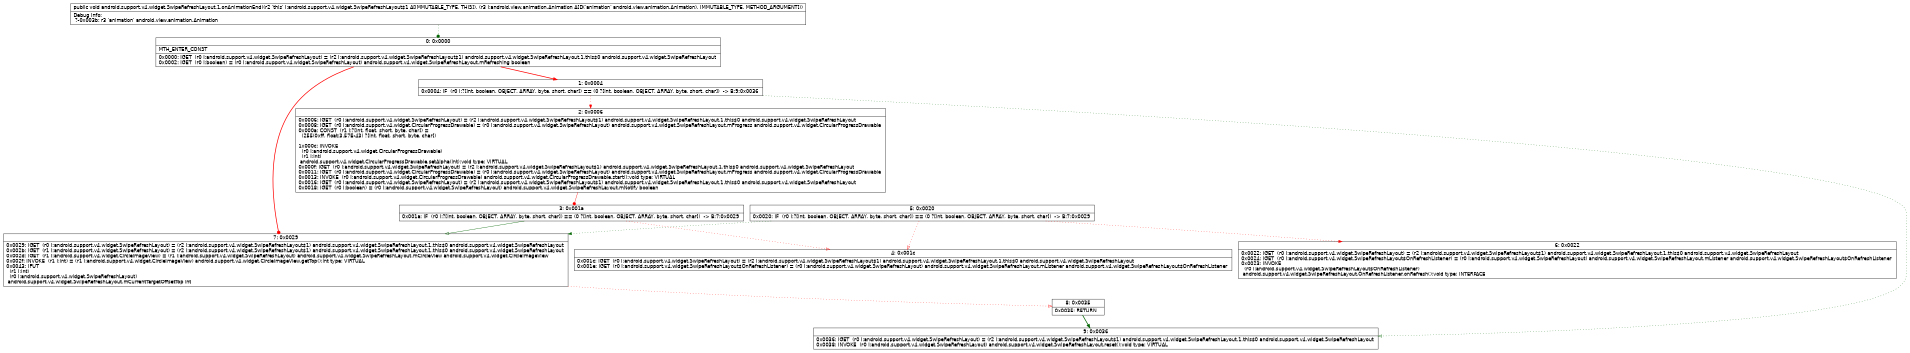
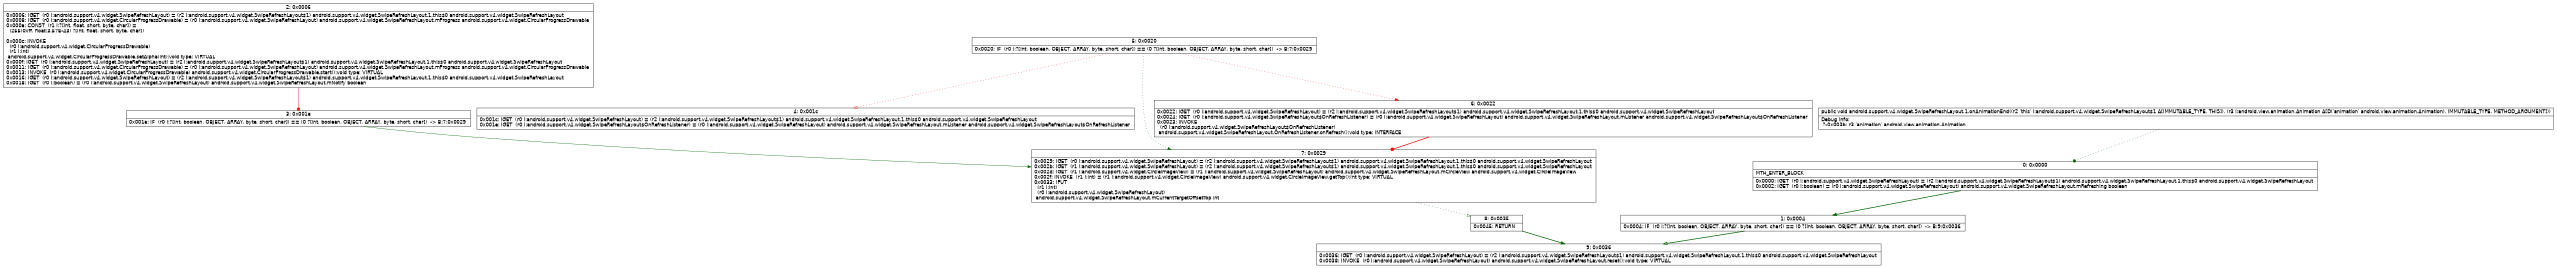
(183, 49) -> (1780, 173)
(527, 73) -> (1899, 203)
(591, 100) -> none
(281, 131) -> (1411, 143)
(320, 146) -> (28, 41)
(1637, 155) -> (1706, 237)
(487, 227) -> (695, 151)
(726, 235) -> none
(24, 266) -> (1052, 182)
(808, 298) -> (1442, 209)
(1078, 311) -> (1497, 227)
